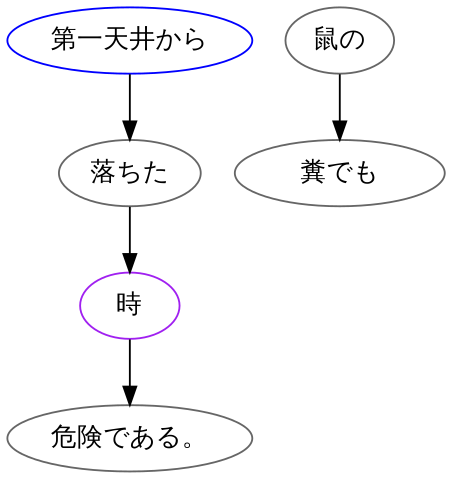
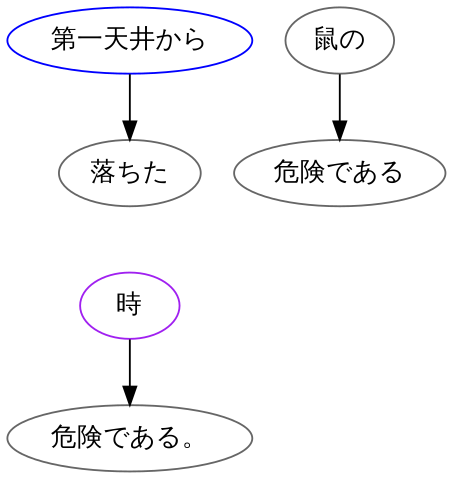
(340, 173) -> (340, 173)
(130, 230) -> none
